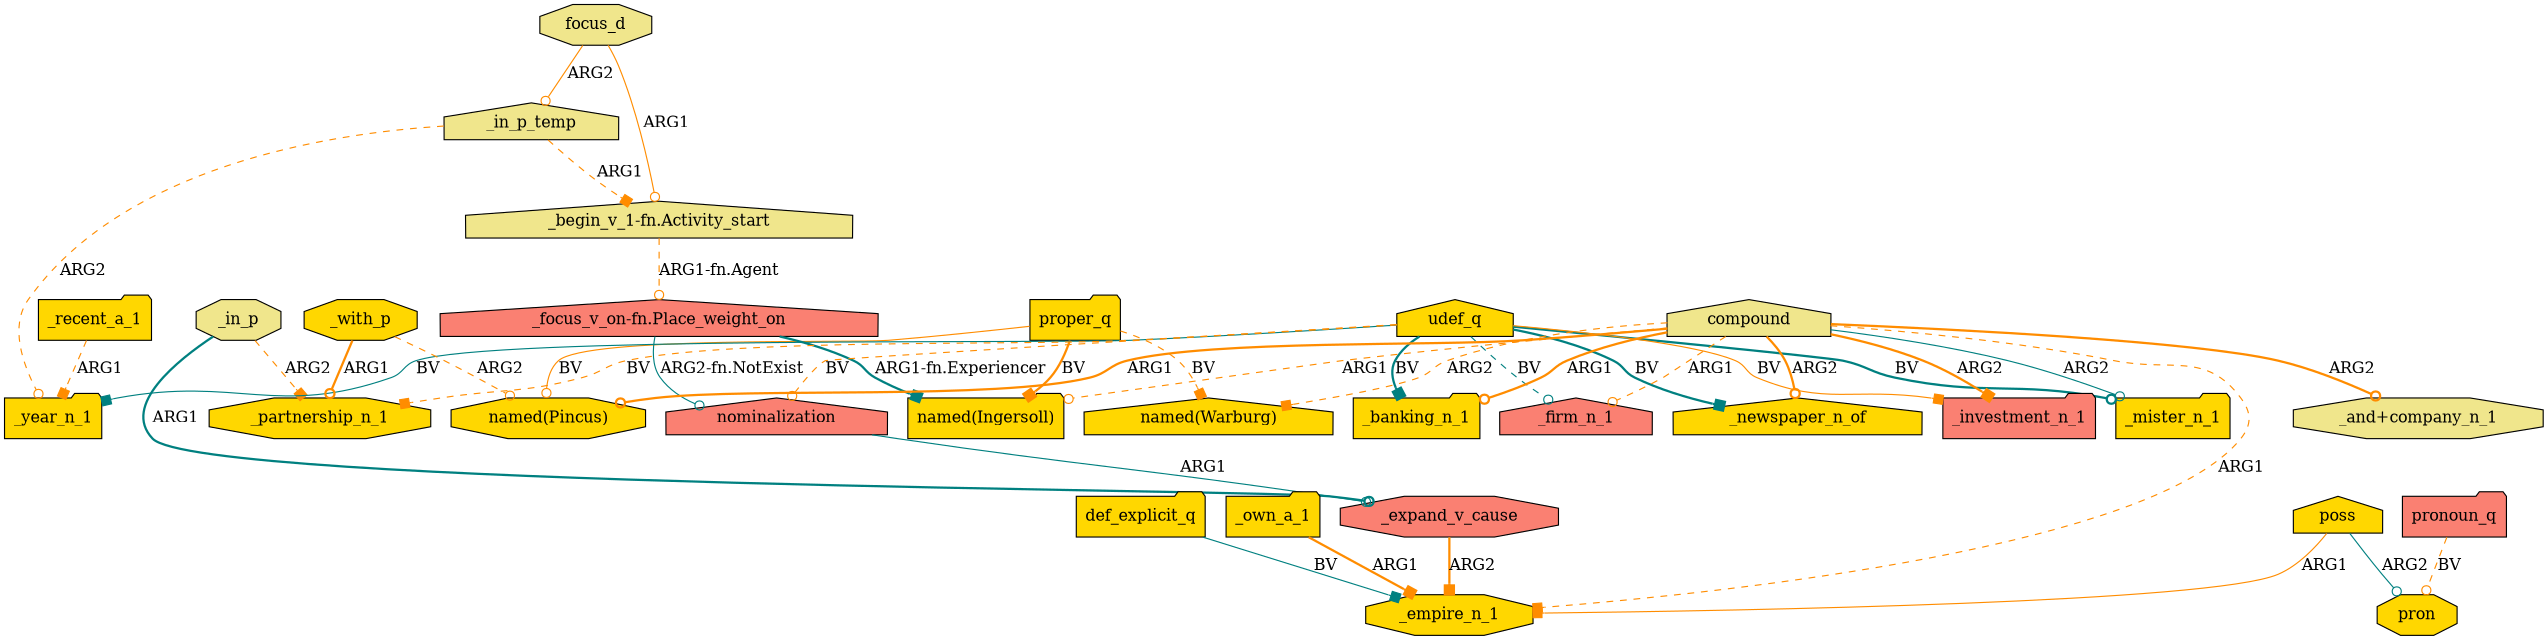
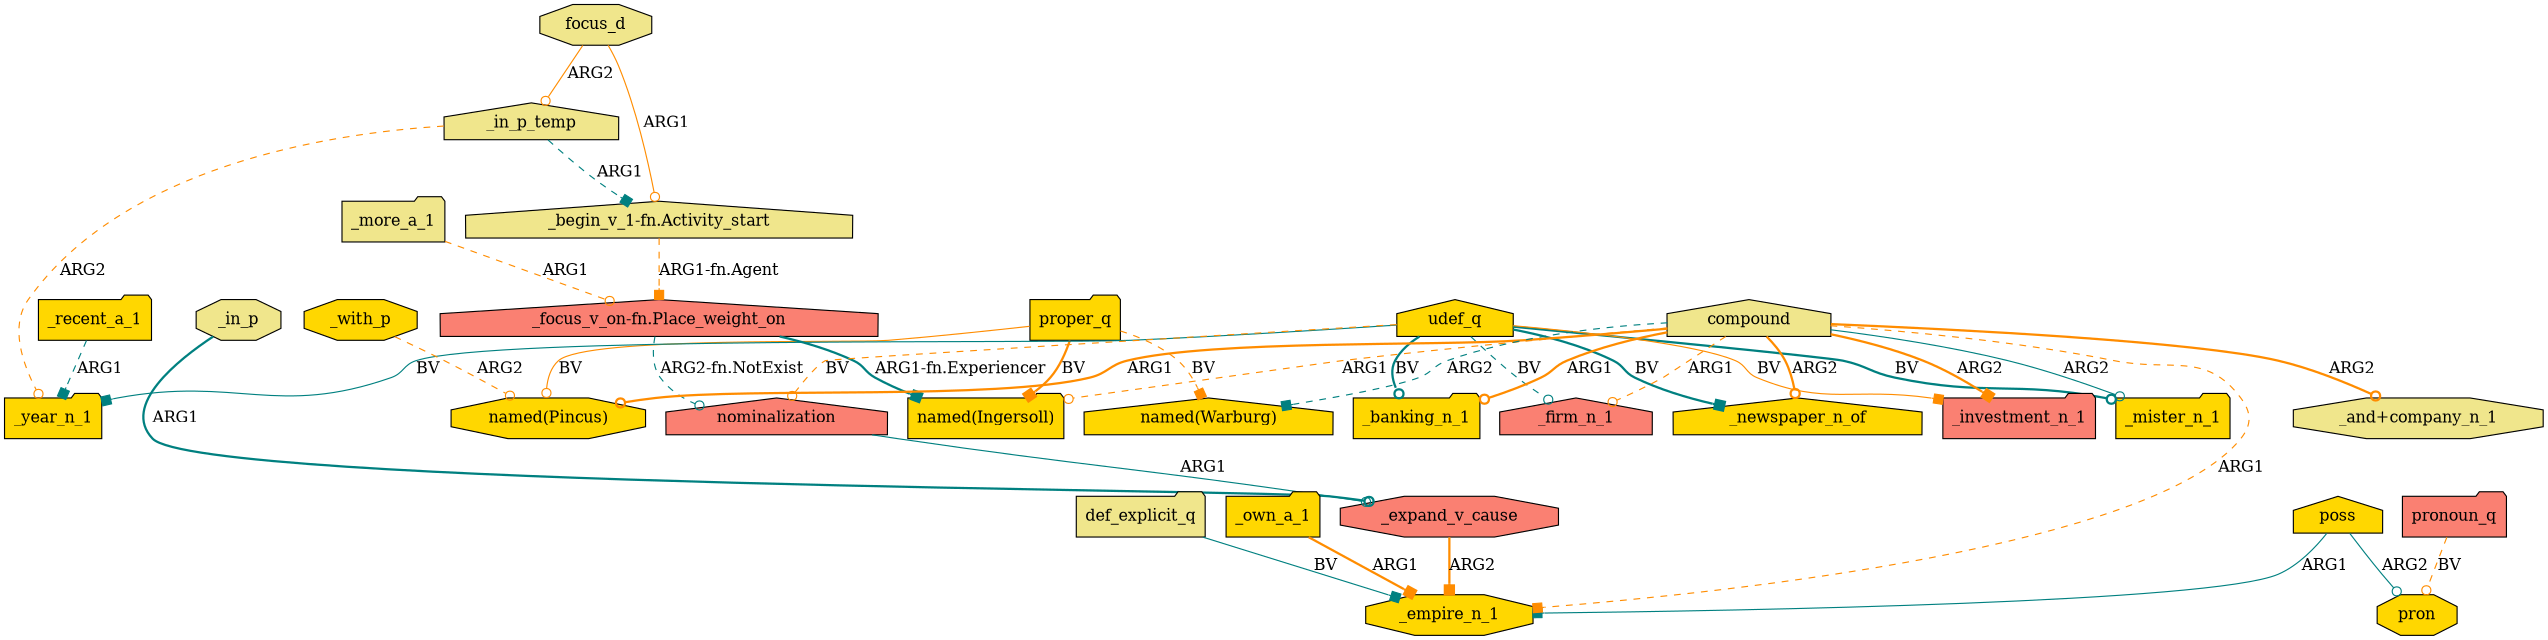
(583, 170) -> (583, 170)
none -> (393, 222)
(659, 263) -> (659, 263)
(1468, 354) -> (1468, 354)
(1395, 362) -> (1395, 362)
(76, 364) -> (76, 364)
(661, 378) -> (661, 378)
(320, 418) -> none
(1141, 517) -> (1141, 517)
(1944, 604) -> (1944, 604)
